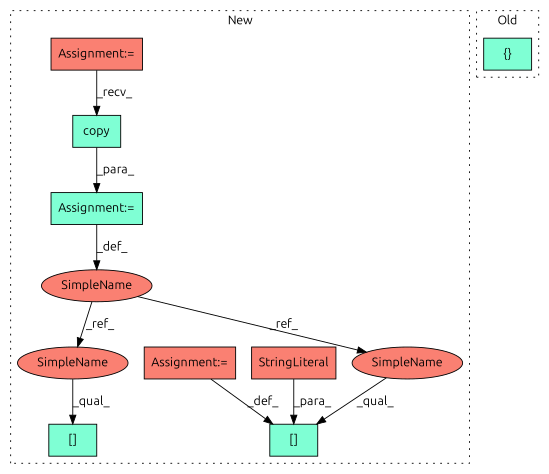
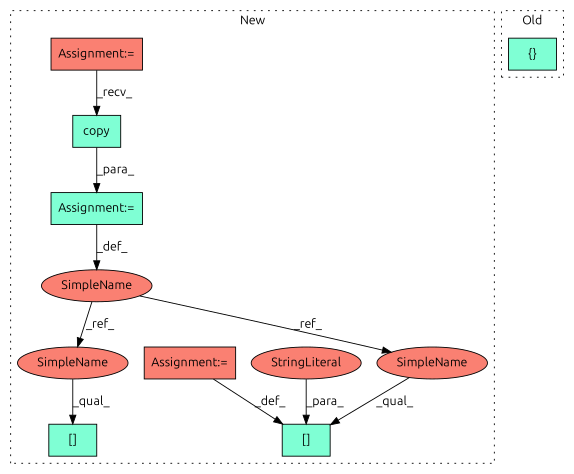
(294, 363) -> (306, 363)
